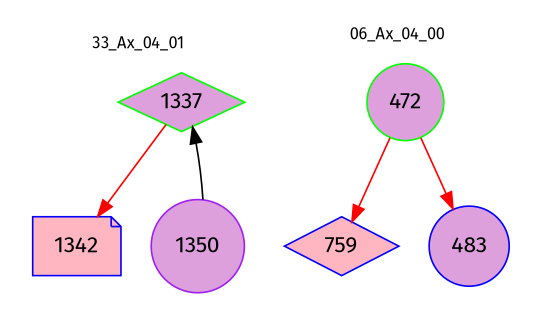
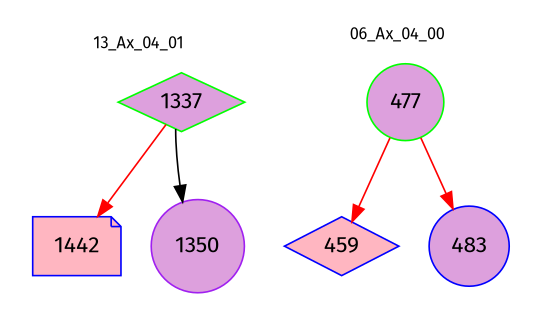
(139, 44) -> (139, 44)
(405, 102) -> (405, 102)
(200, 171) -> (177, 157)
(77, 246) -> (77, 246)
(342, 246) -> (342, 246)
